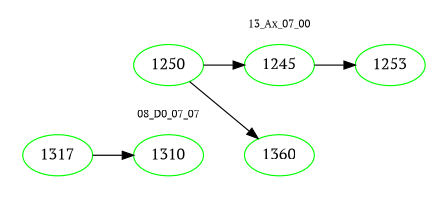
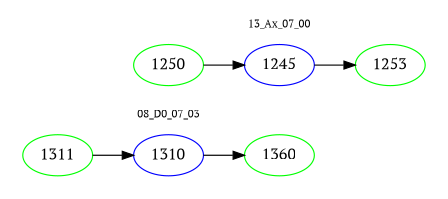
(279, 65) -> (279, 65)
(225, 111) -> (218, 155)
(169, 115) -> (169, 115)
(58, 155) -> (58, 155)
(169, 155) -> (169, 155)
